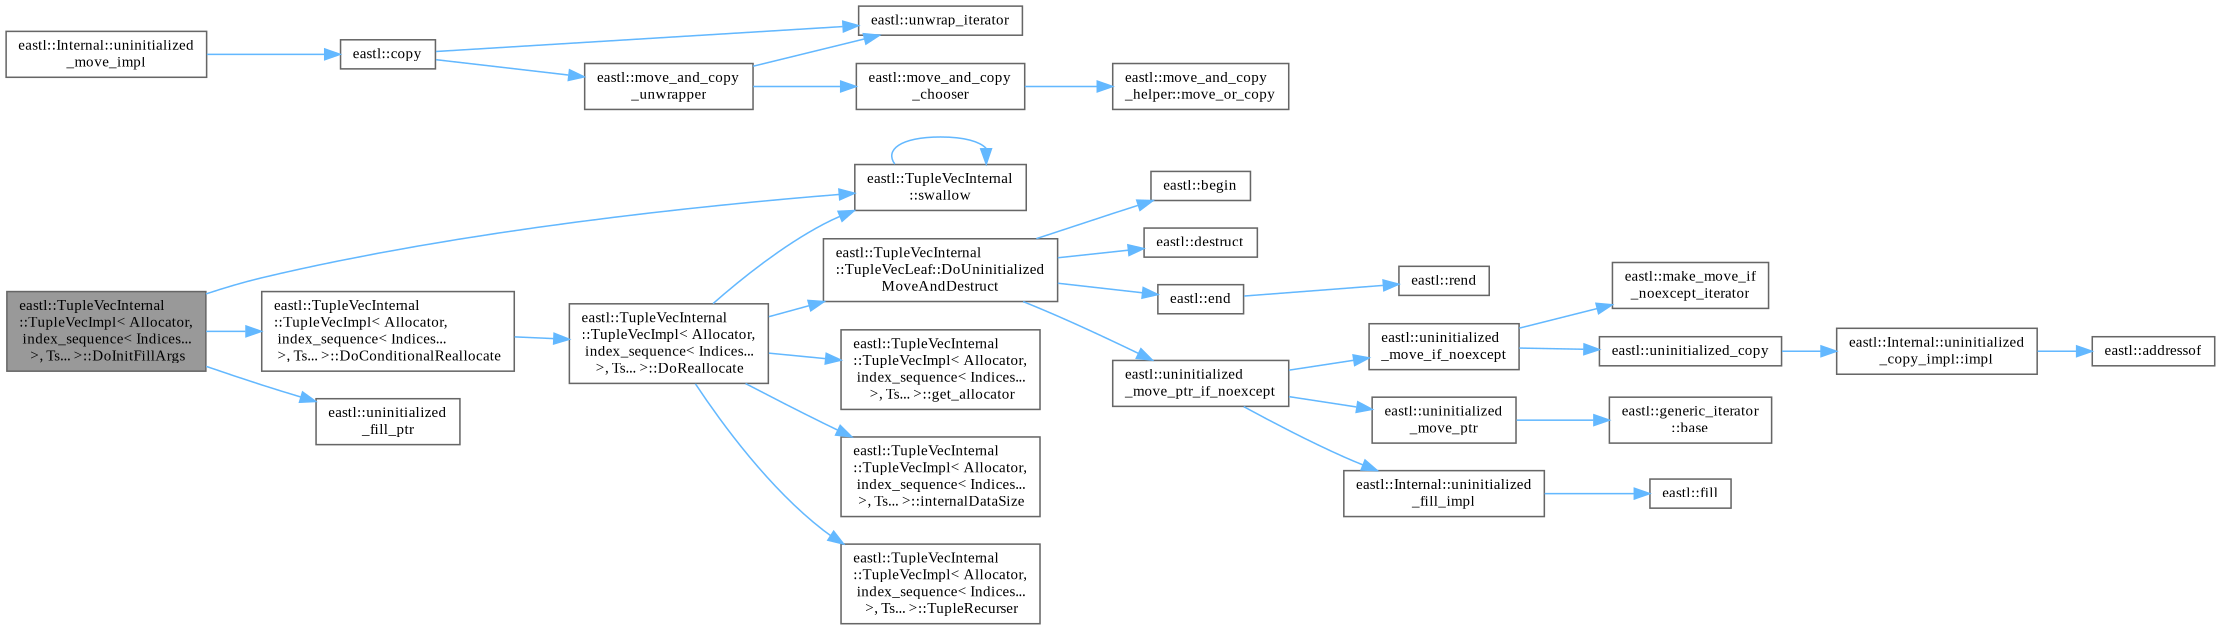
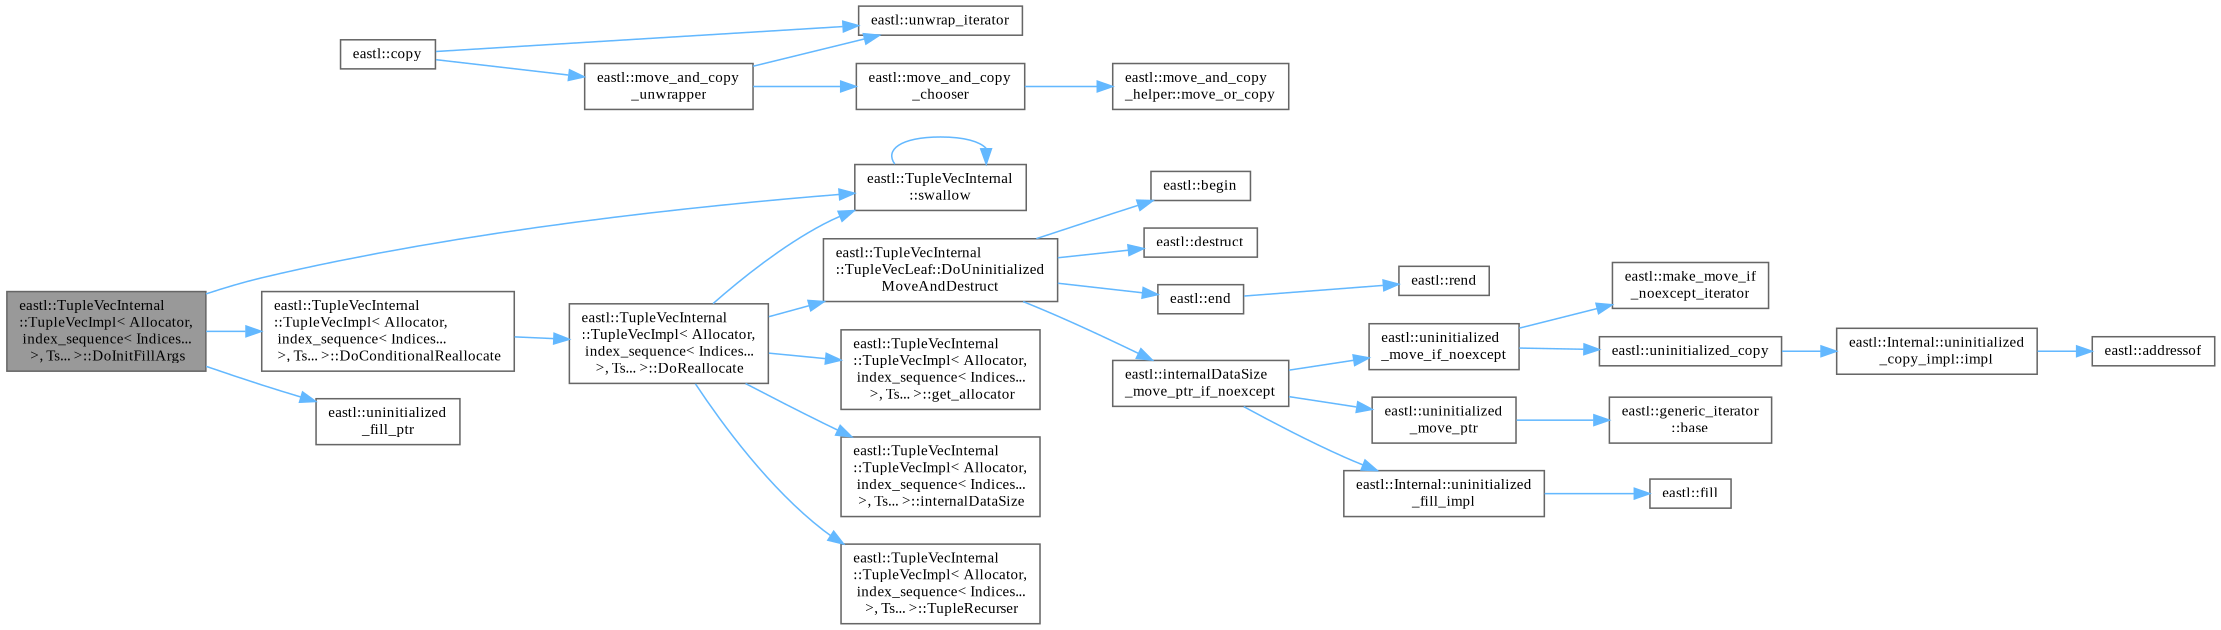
(106, 54) -> none
(1201, 383) -> (1201, 383)
